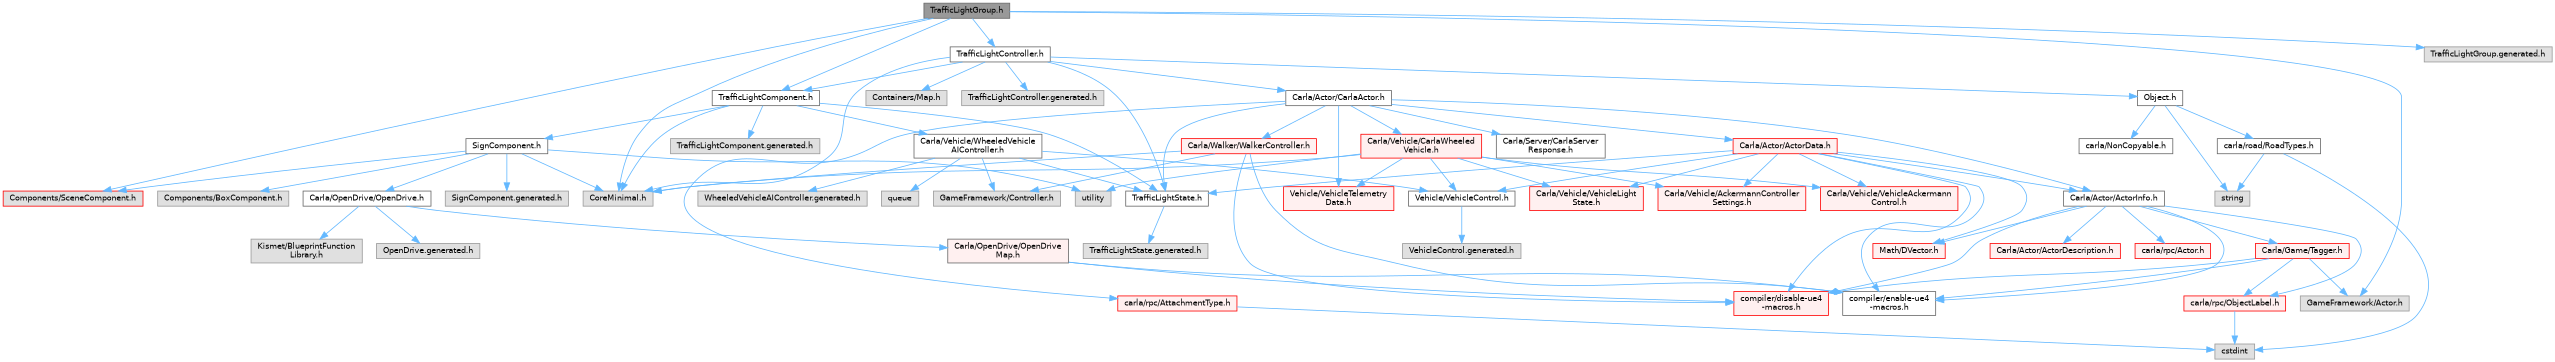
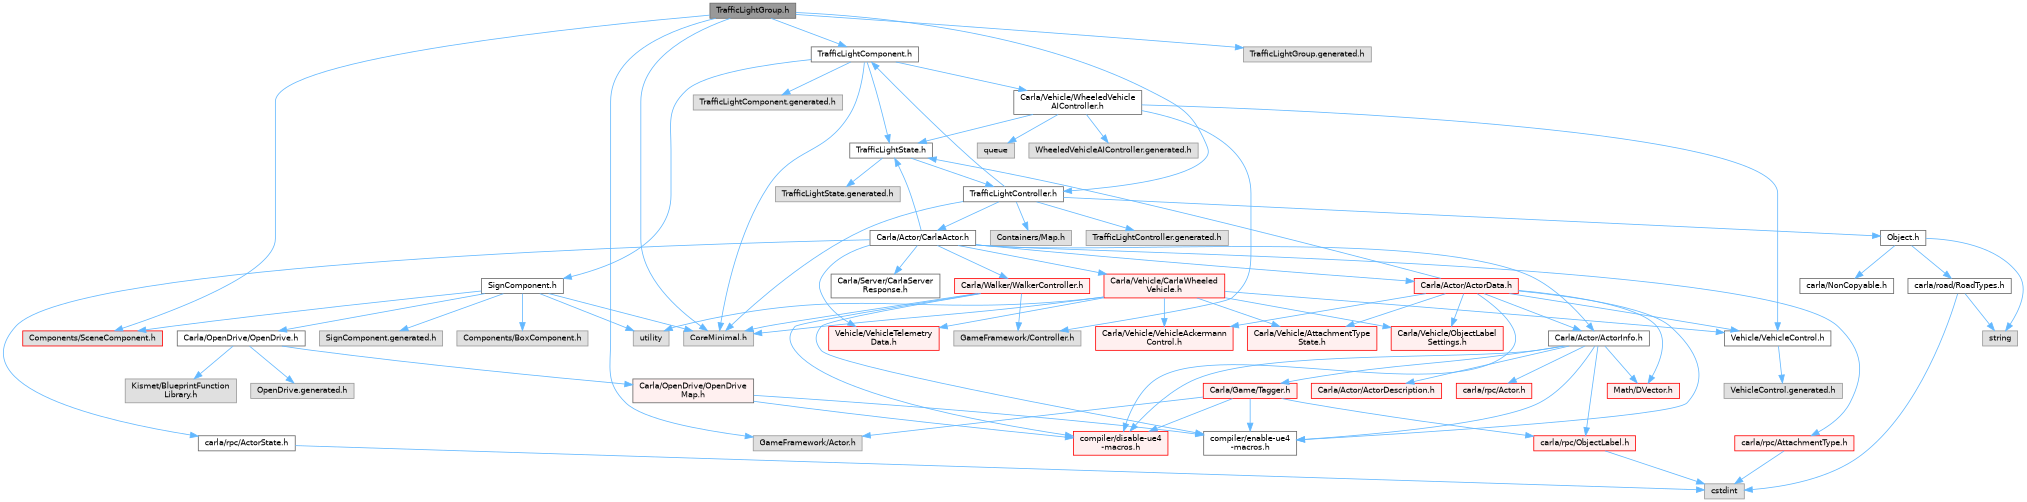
(1124, 104) -> (948, 171)
(1587, 199) -> (1312, 338)
(1732, 199) -> (1447, 338)
none -> (247, 443)
